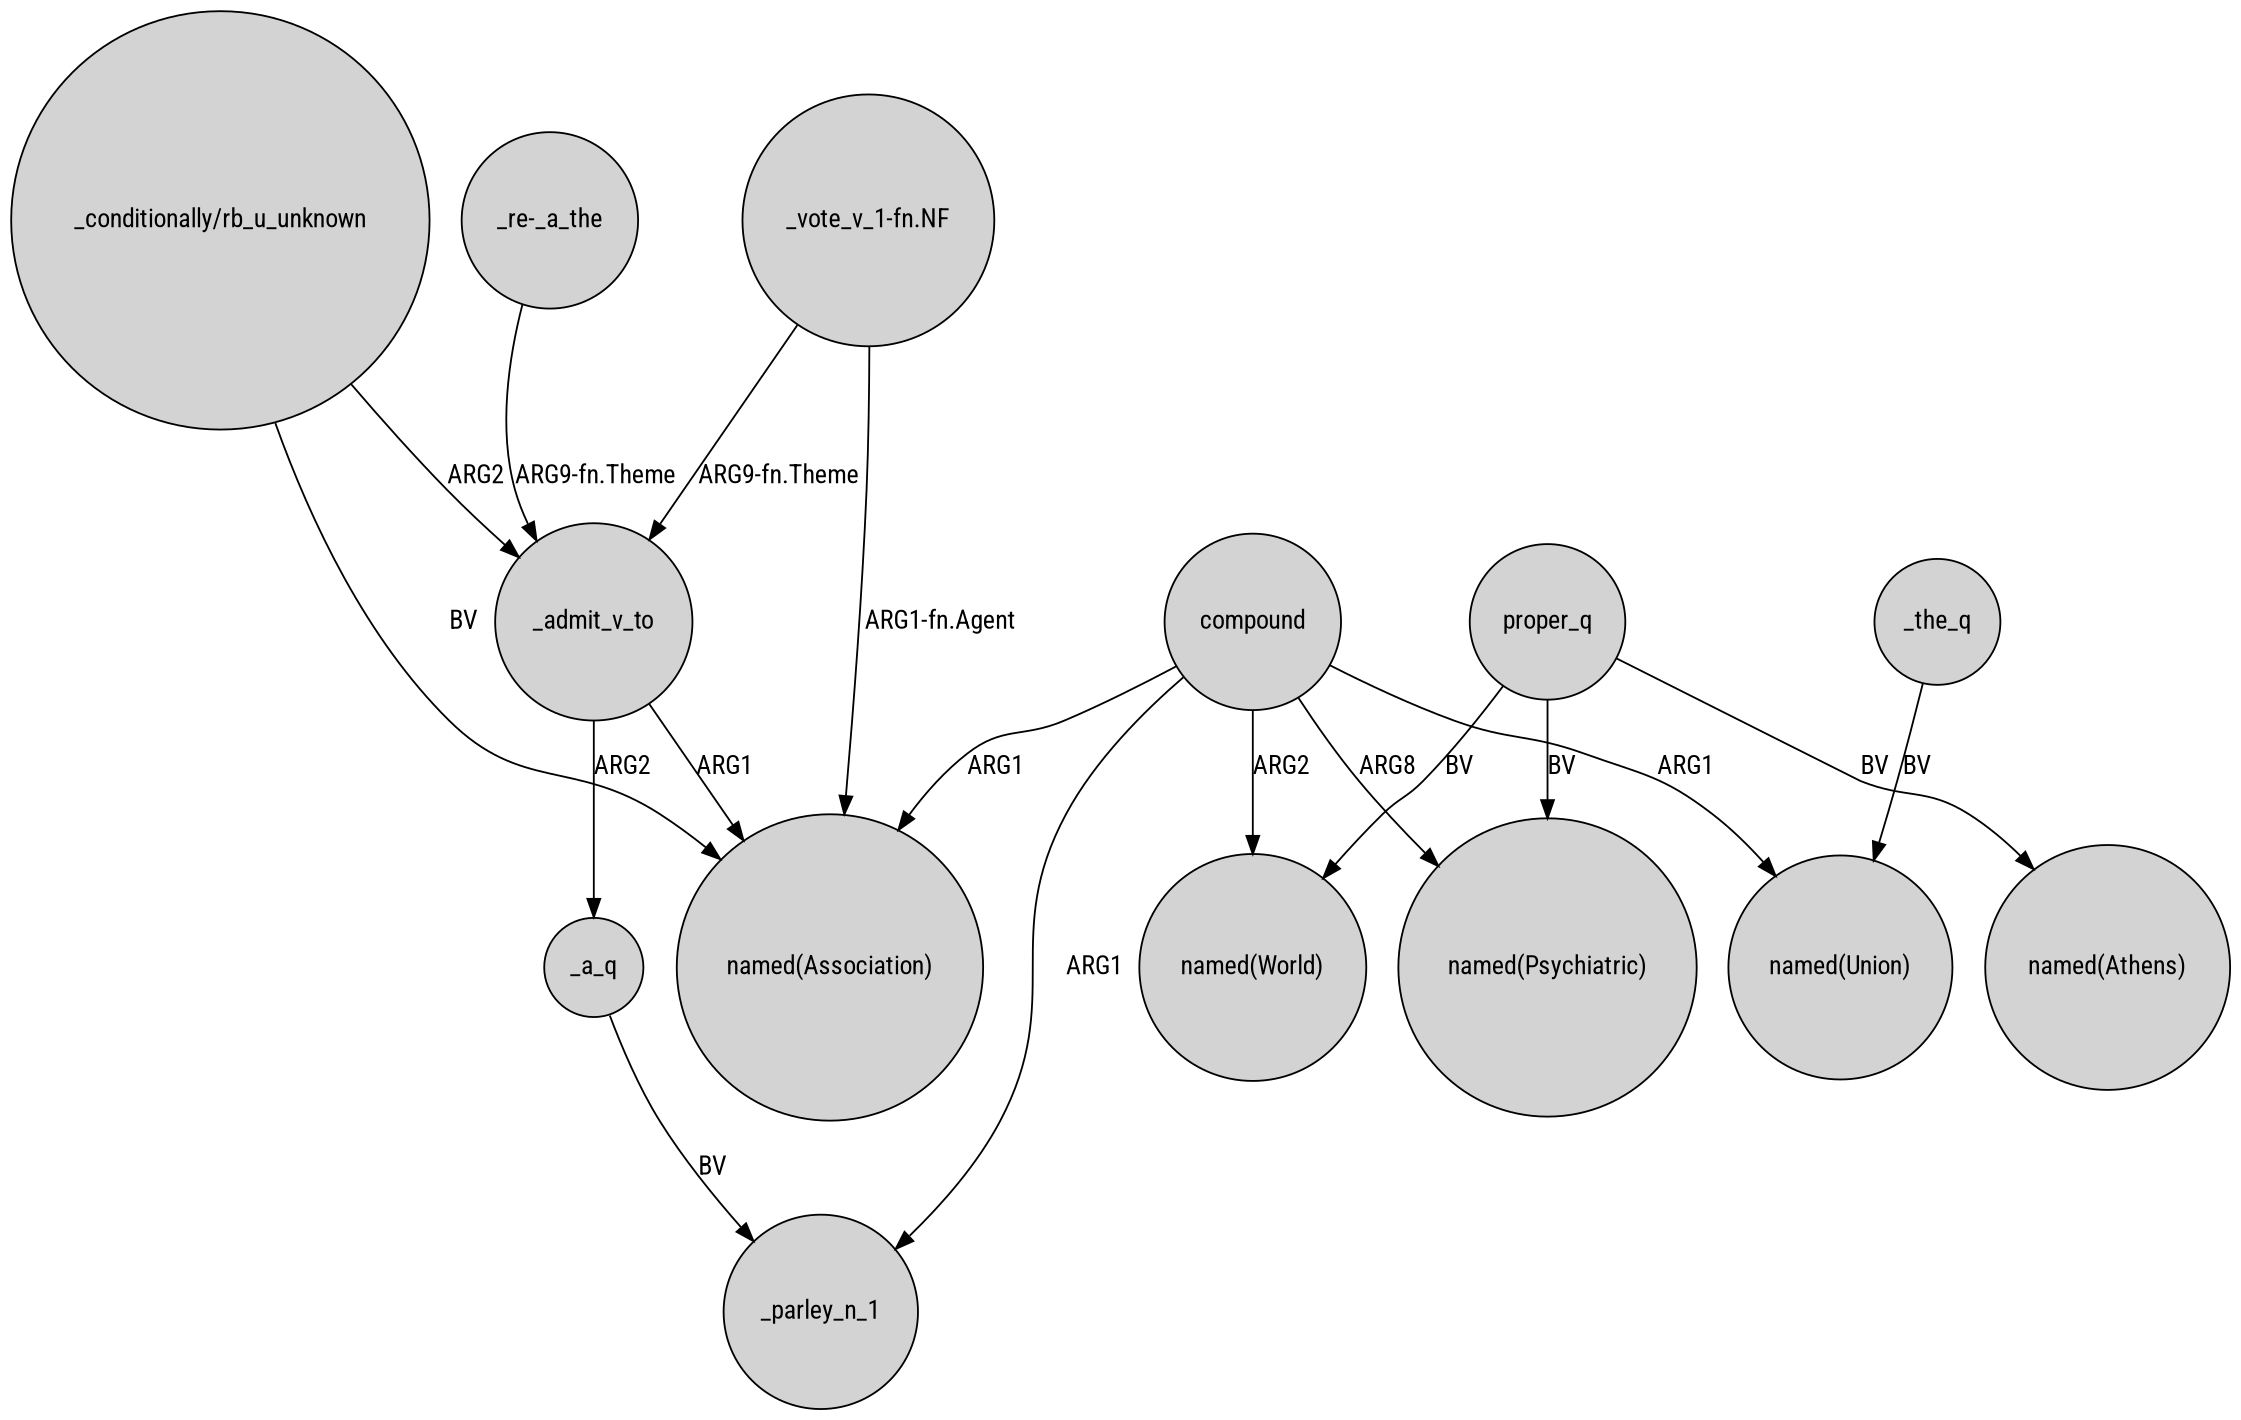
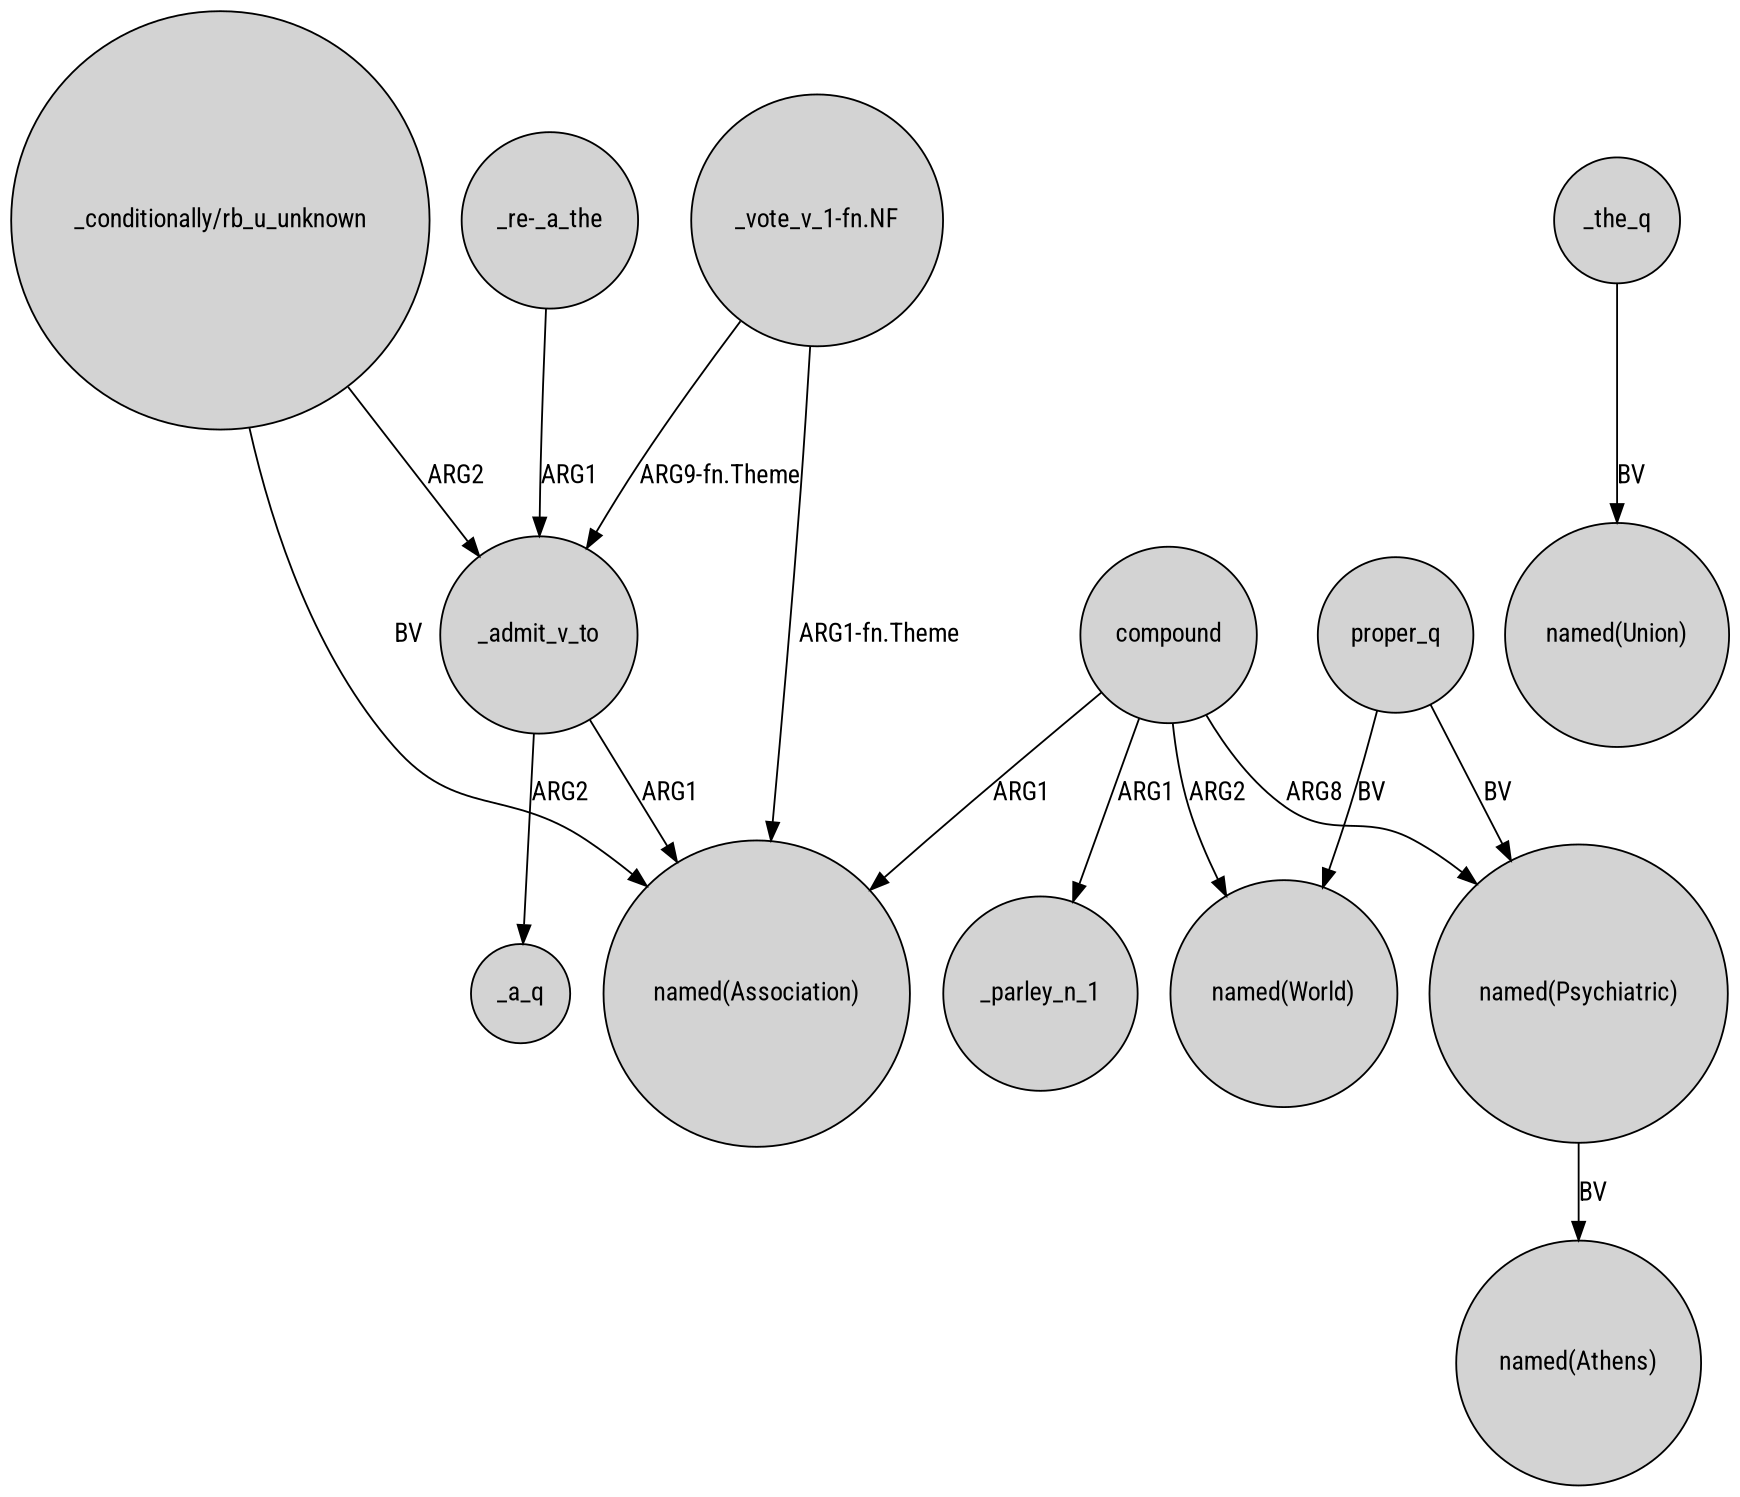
(596, 476) -> (569, 476)
(941, 622) -> (879, 635)
(1568, 748) -> none
(1819, 760) -> (1579, 1182)
(664, 1128) -> none
